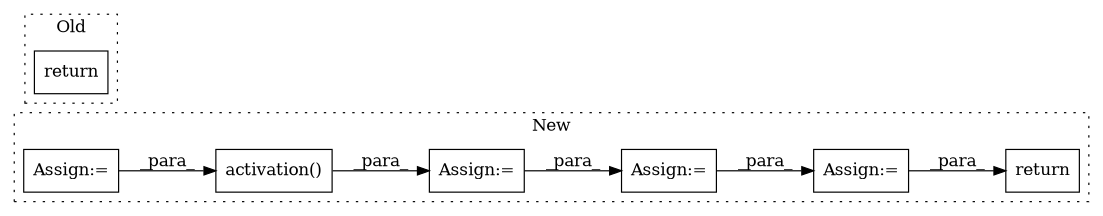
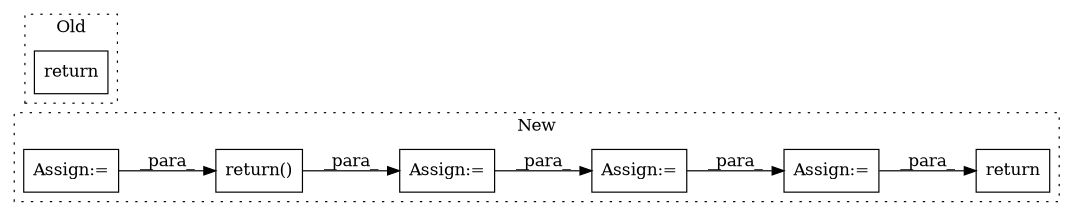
(274, 171) -> (259, 171)
